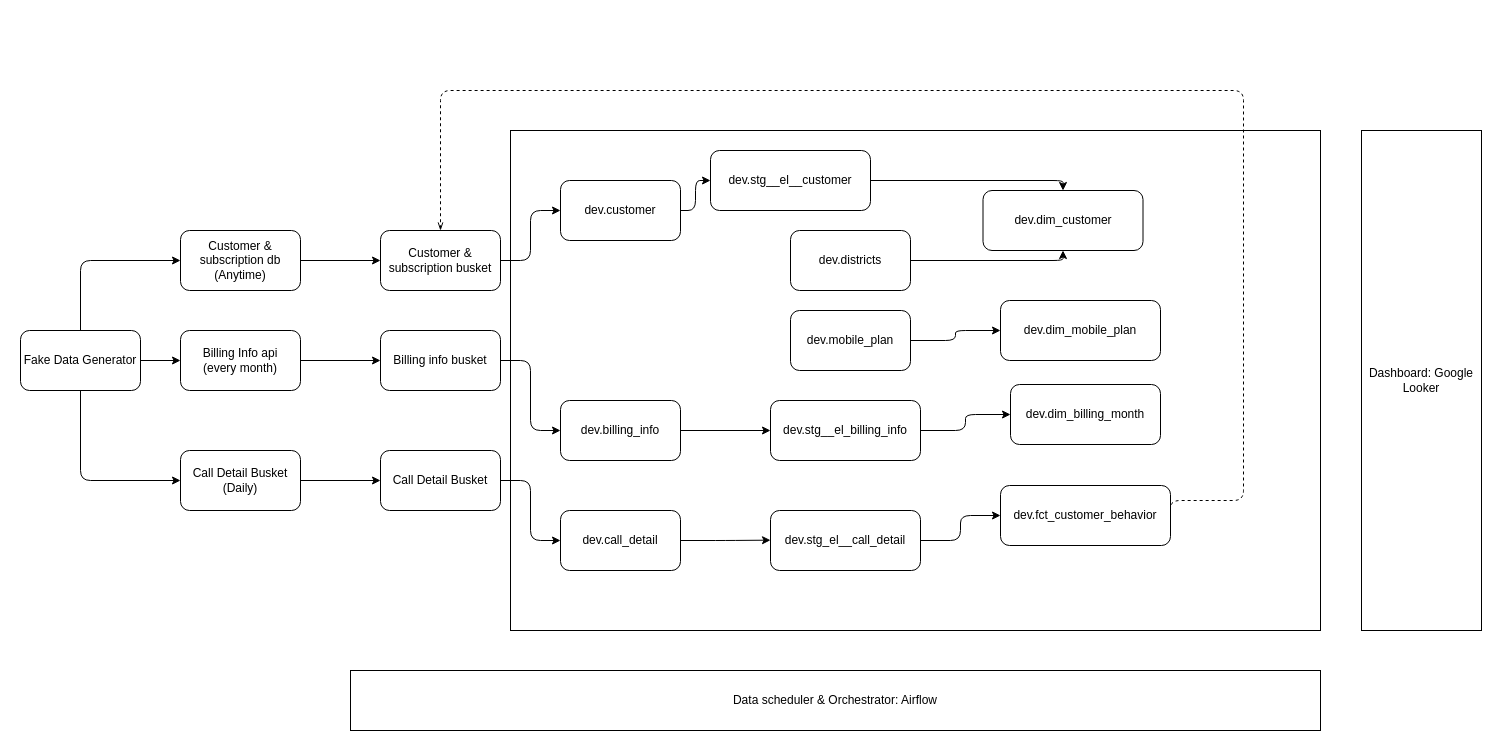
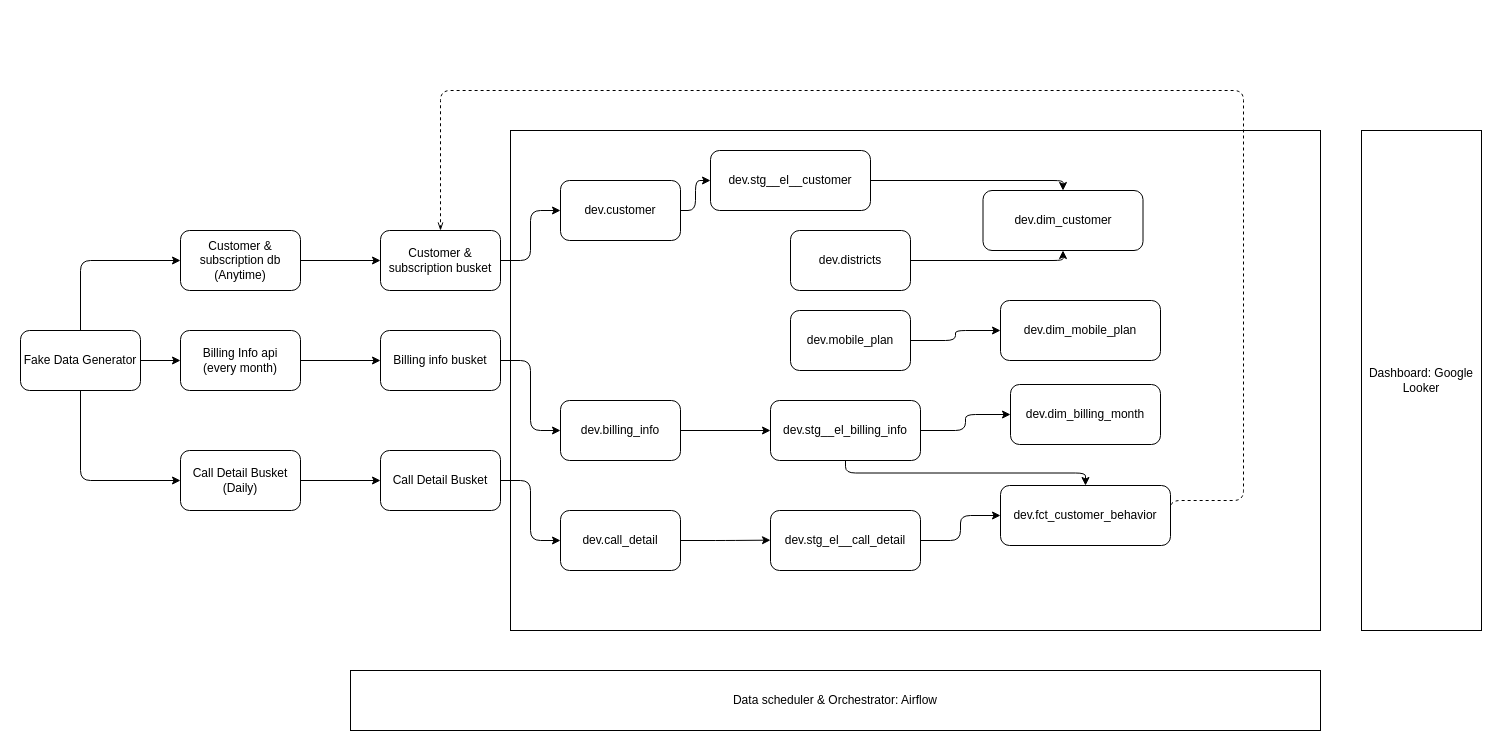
none -> (964, 473)
